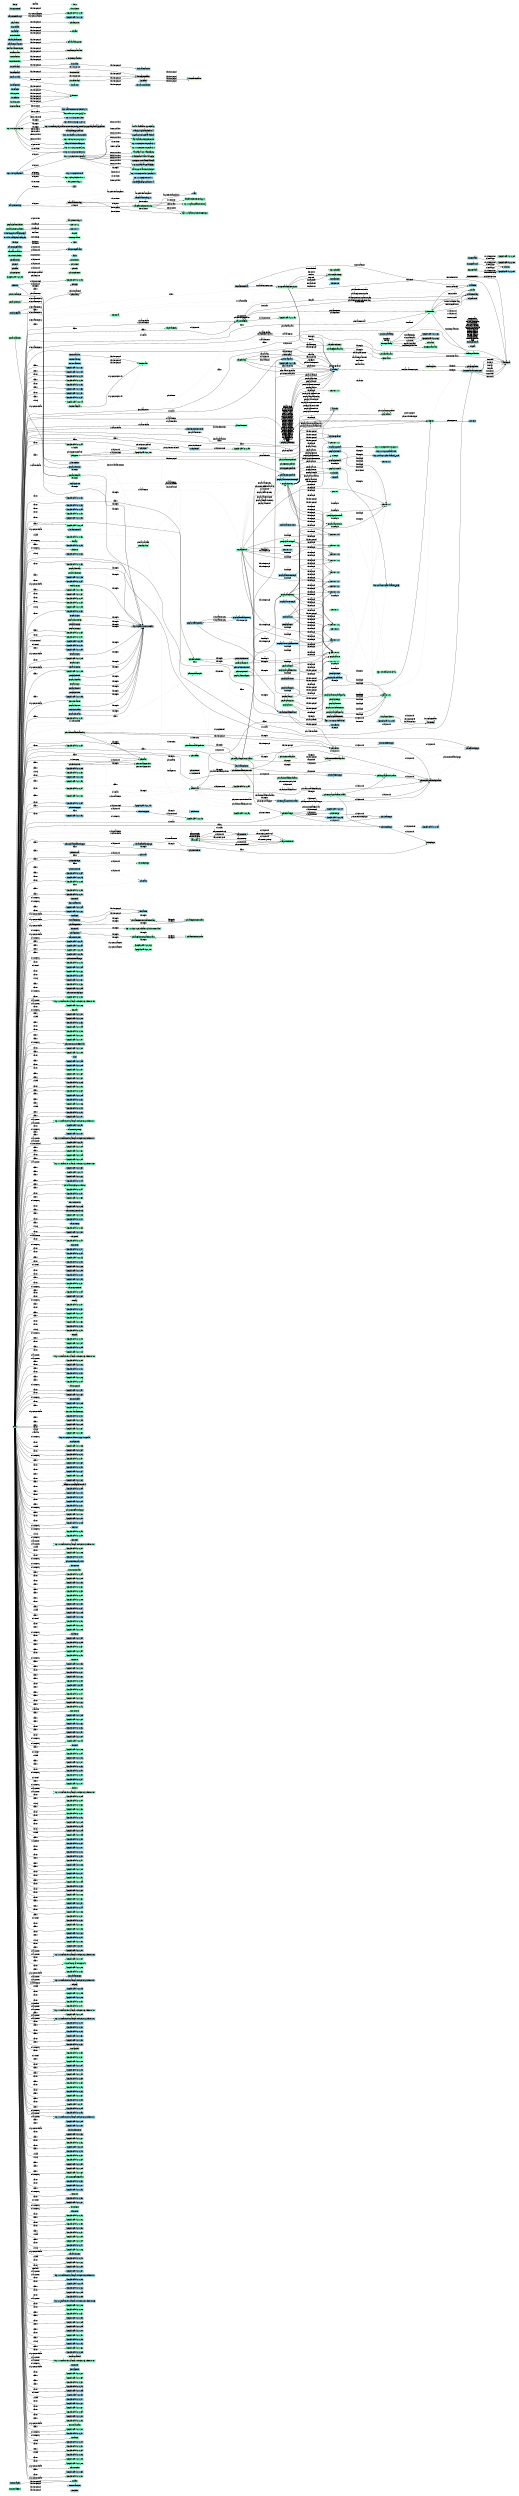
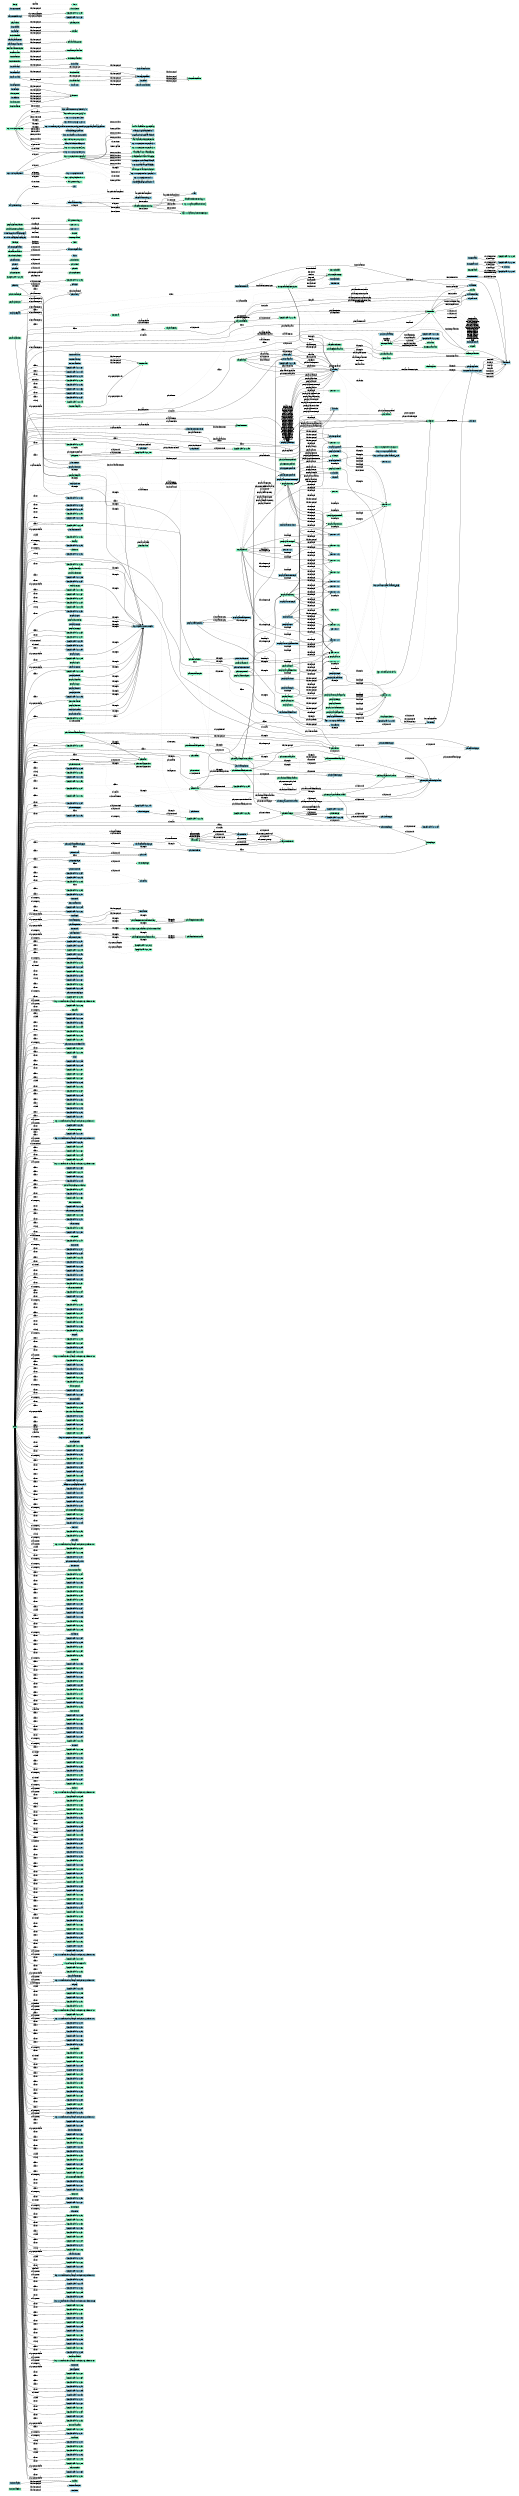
(35, 380) -> (35, 380)
(301, 637) -> none
(20, 1545) -> (20, 1545)
